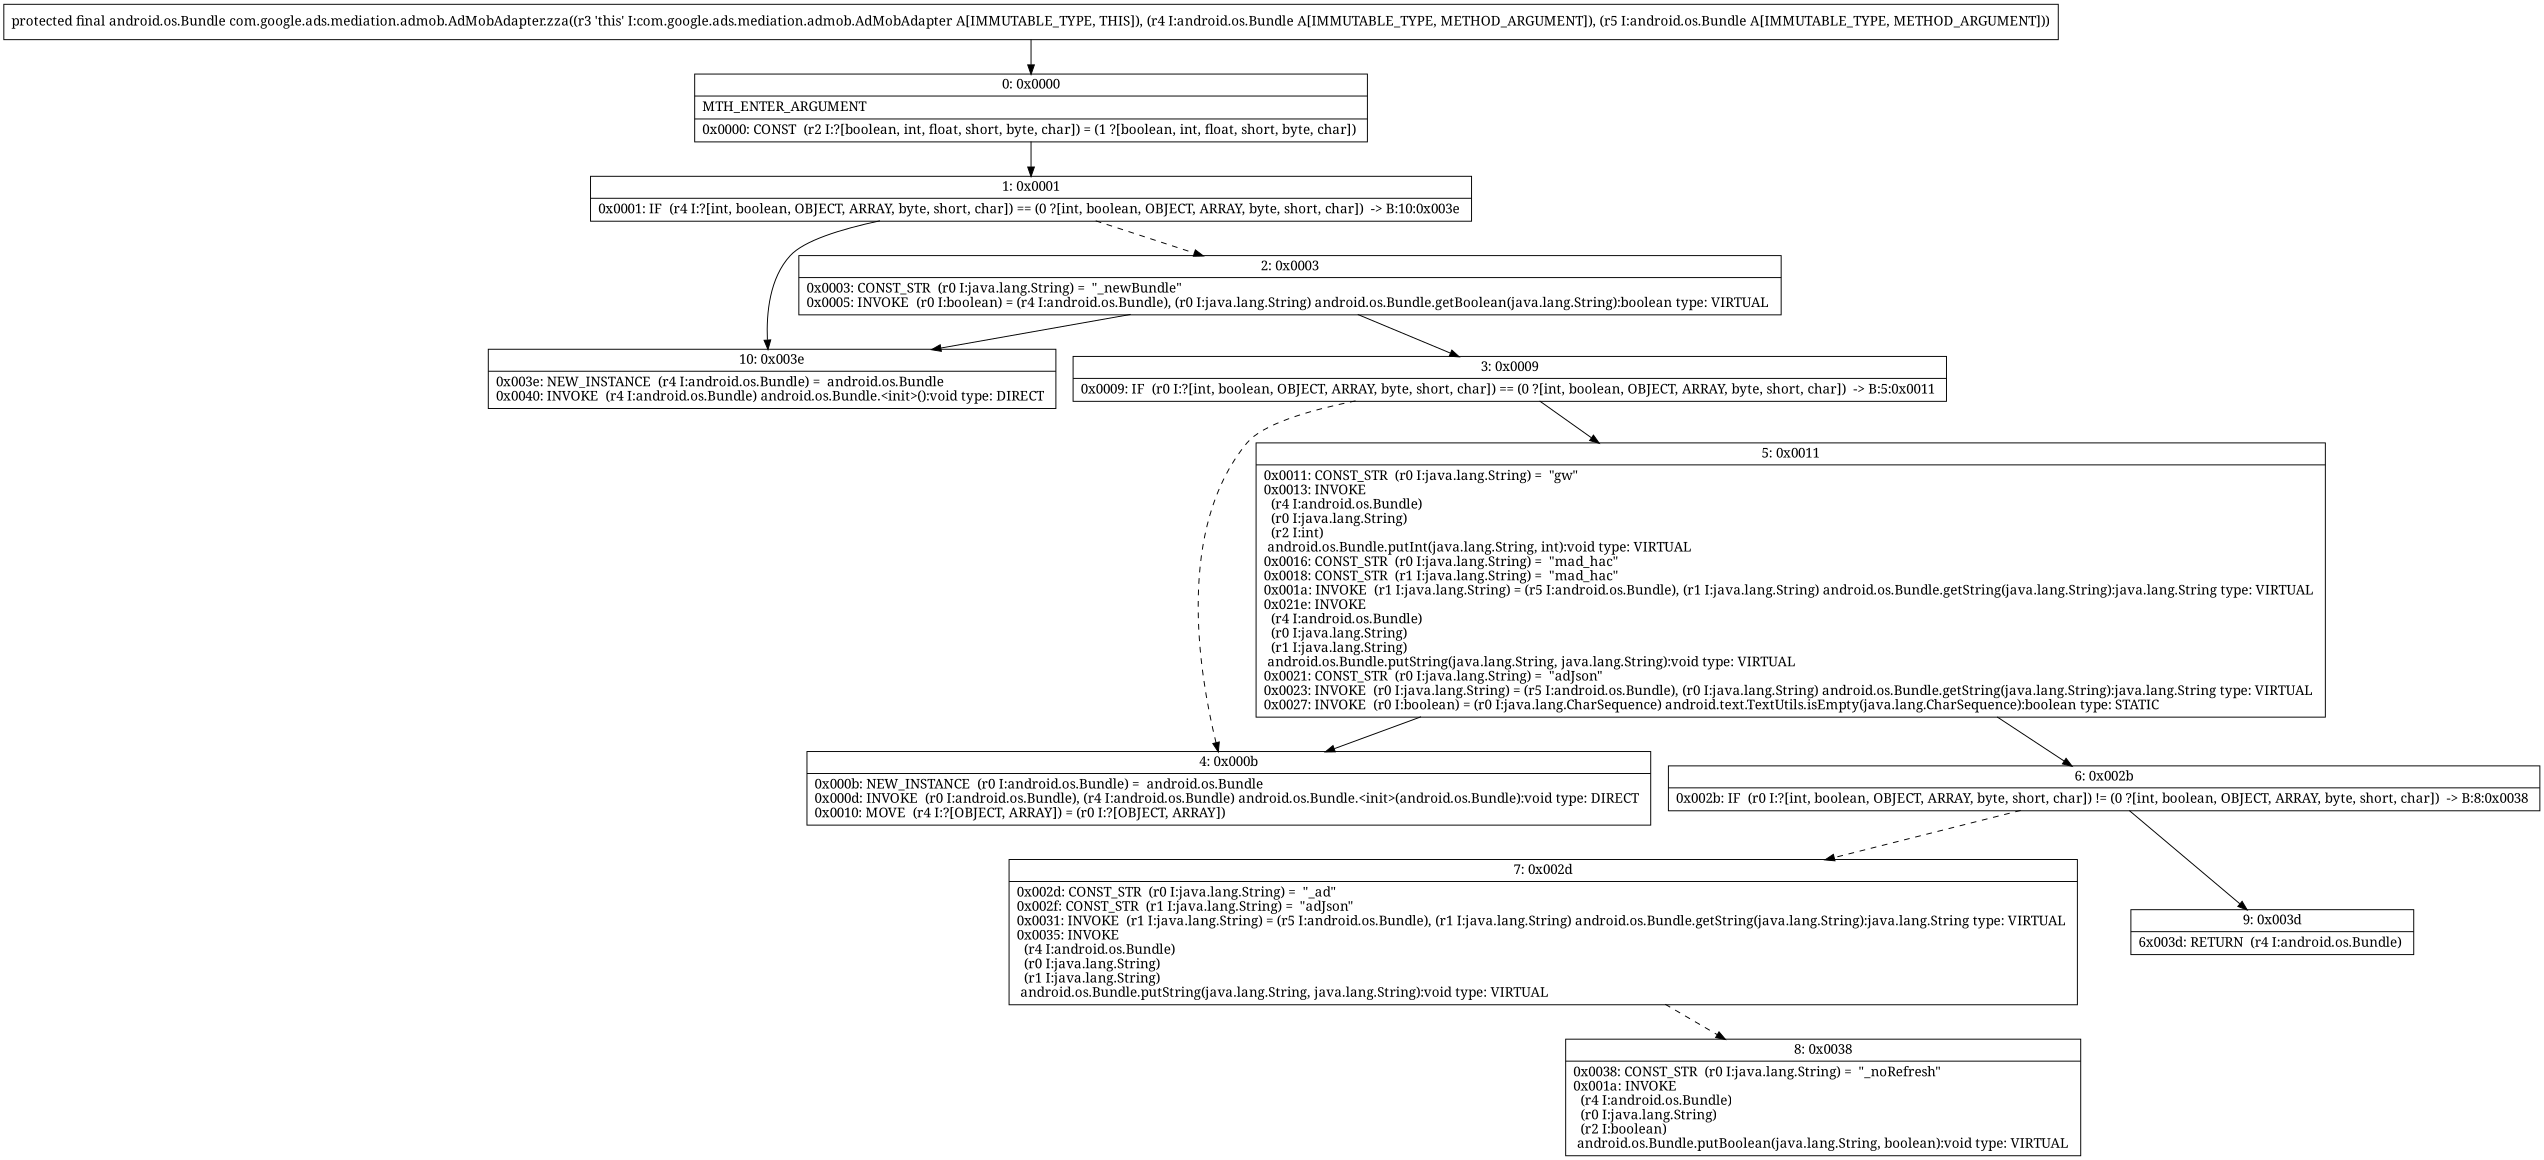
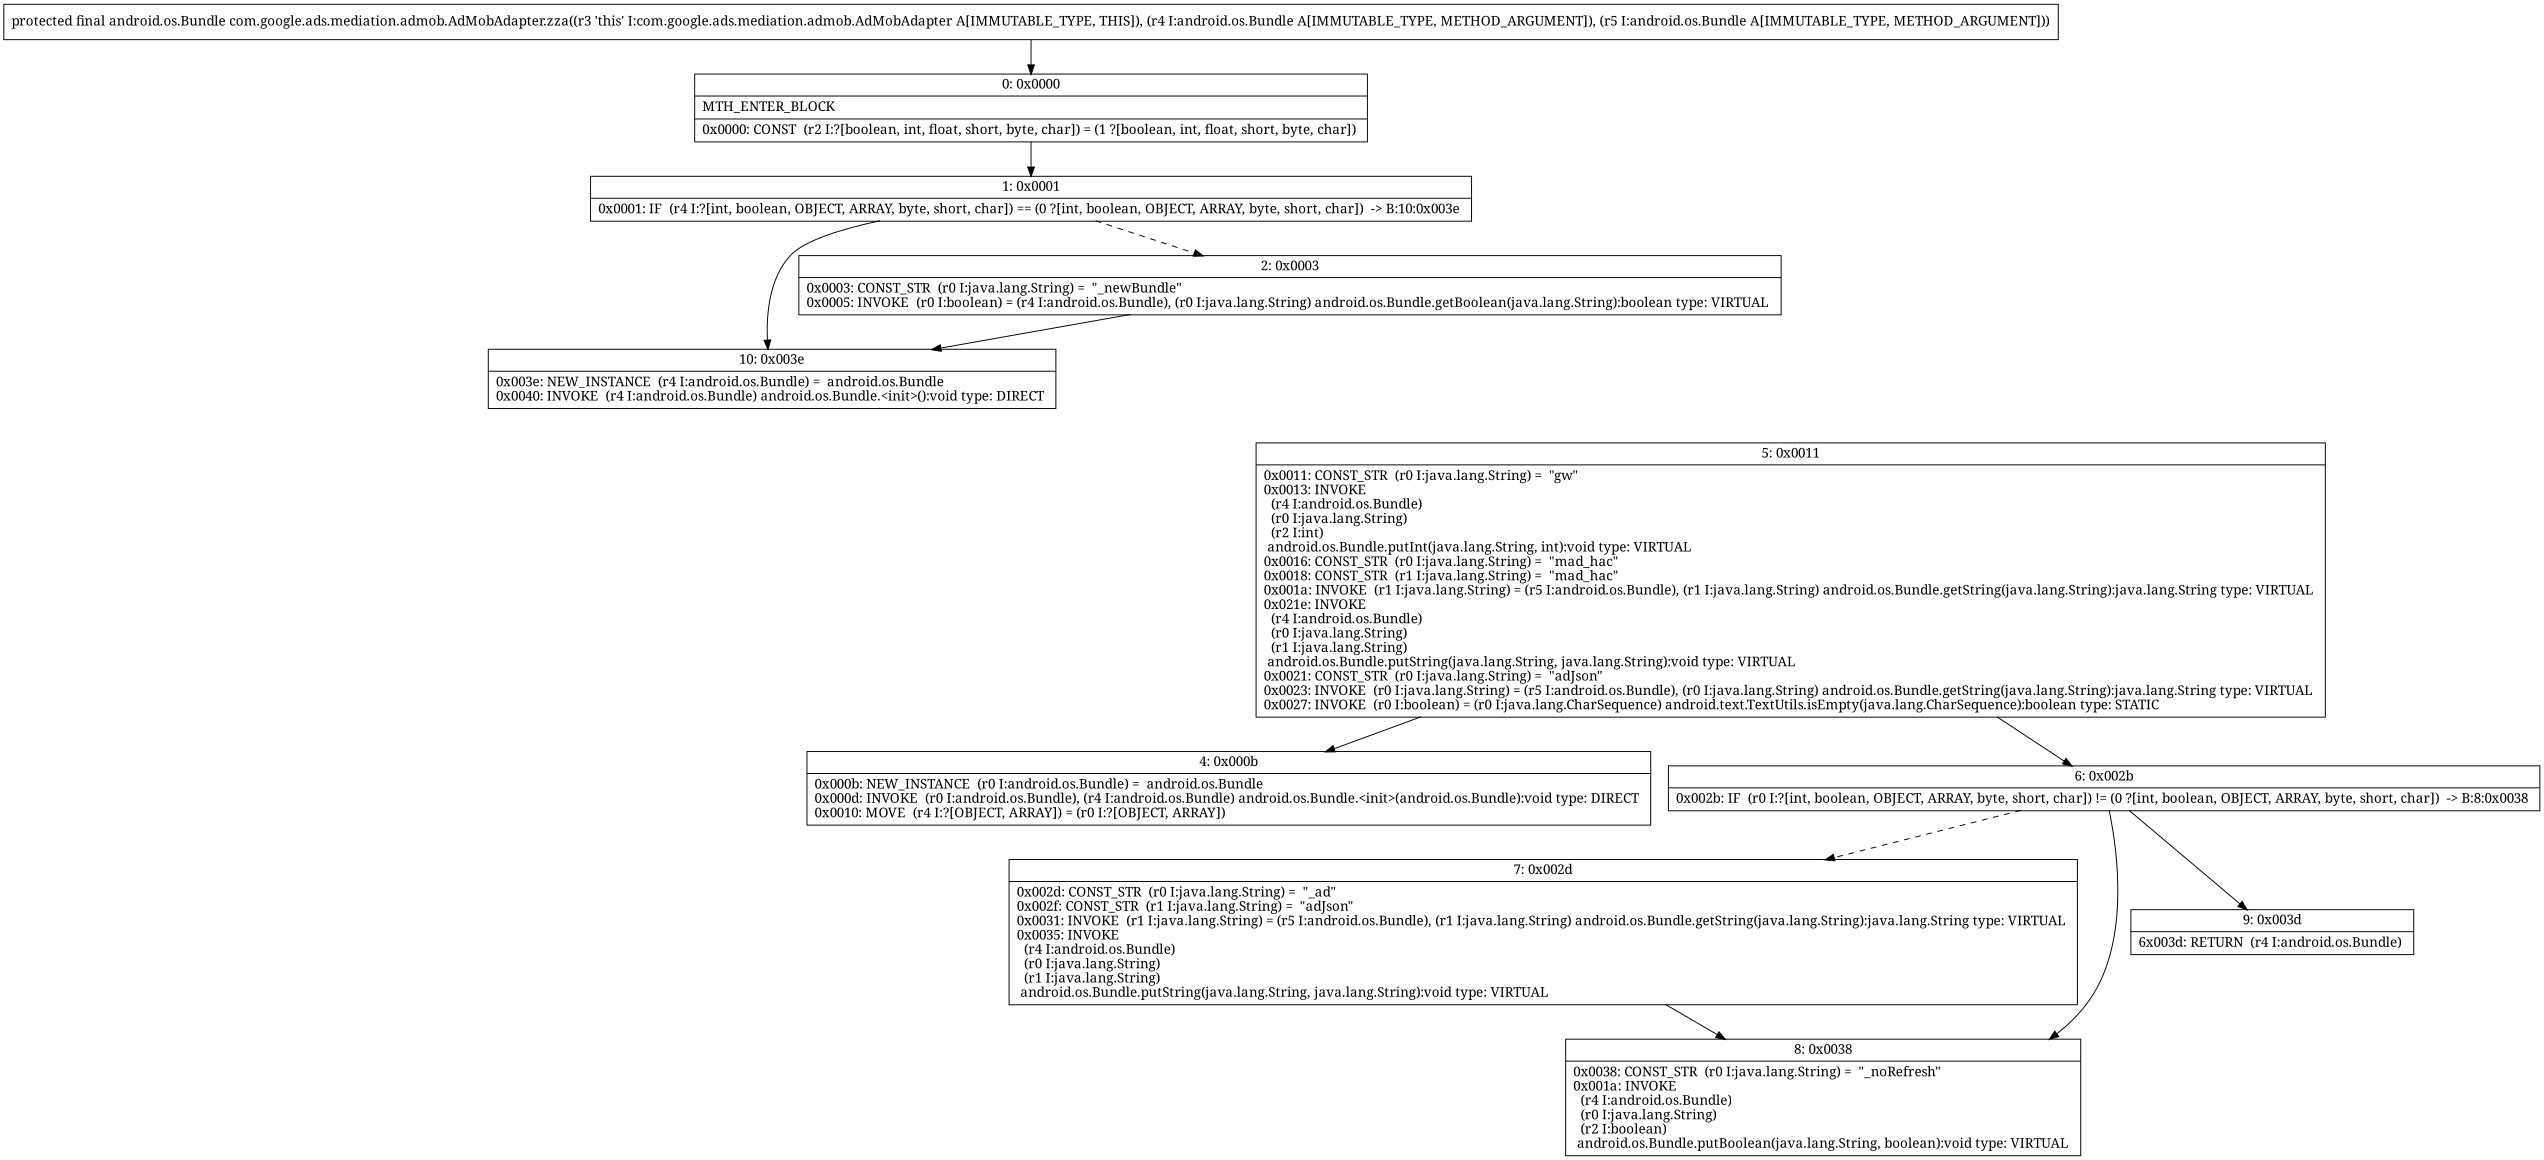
(785, 107) -> (769, 107)
(1510, 379) -> none
none -> (2115, 931)
(1691, 1020) -> (1691, 1020)
